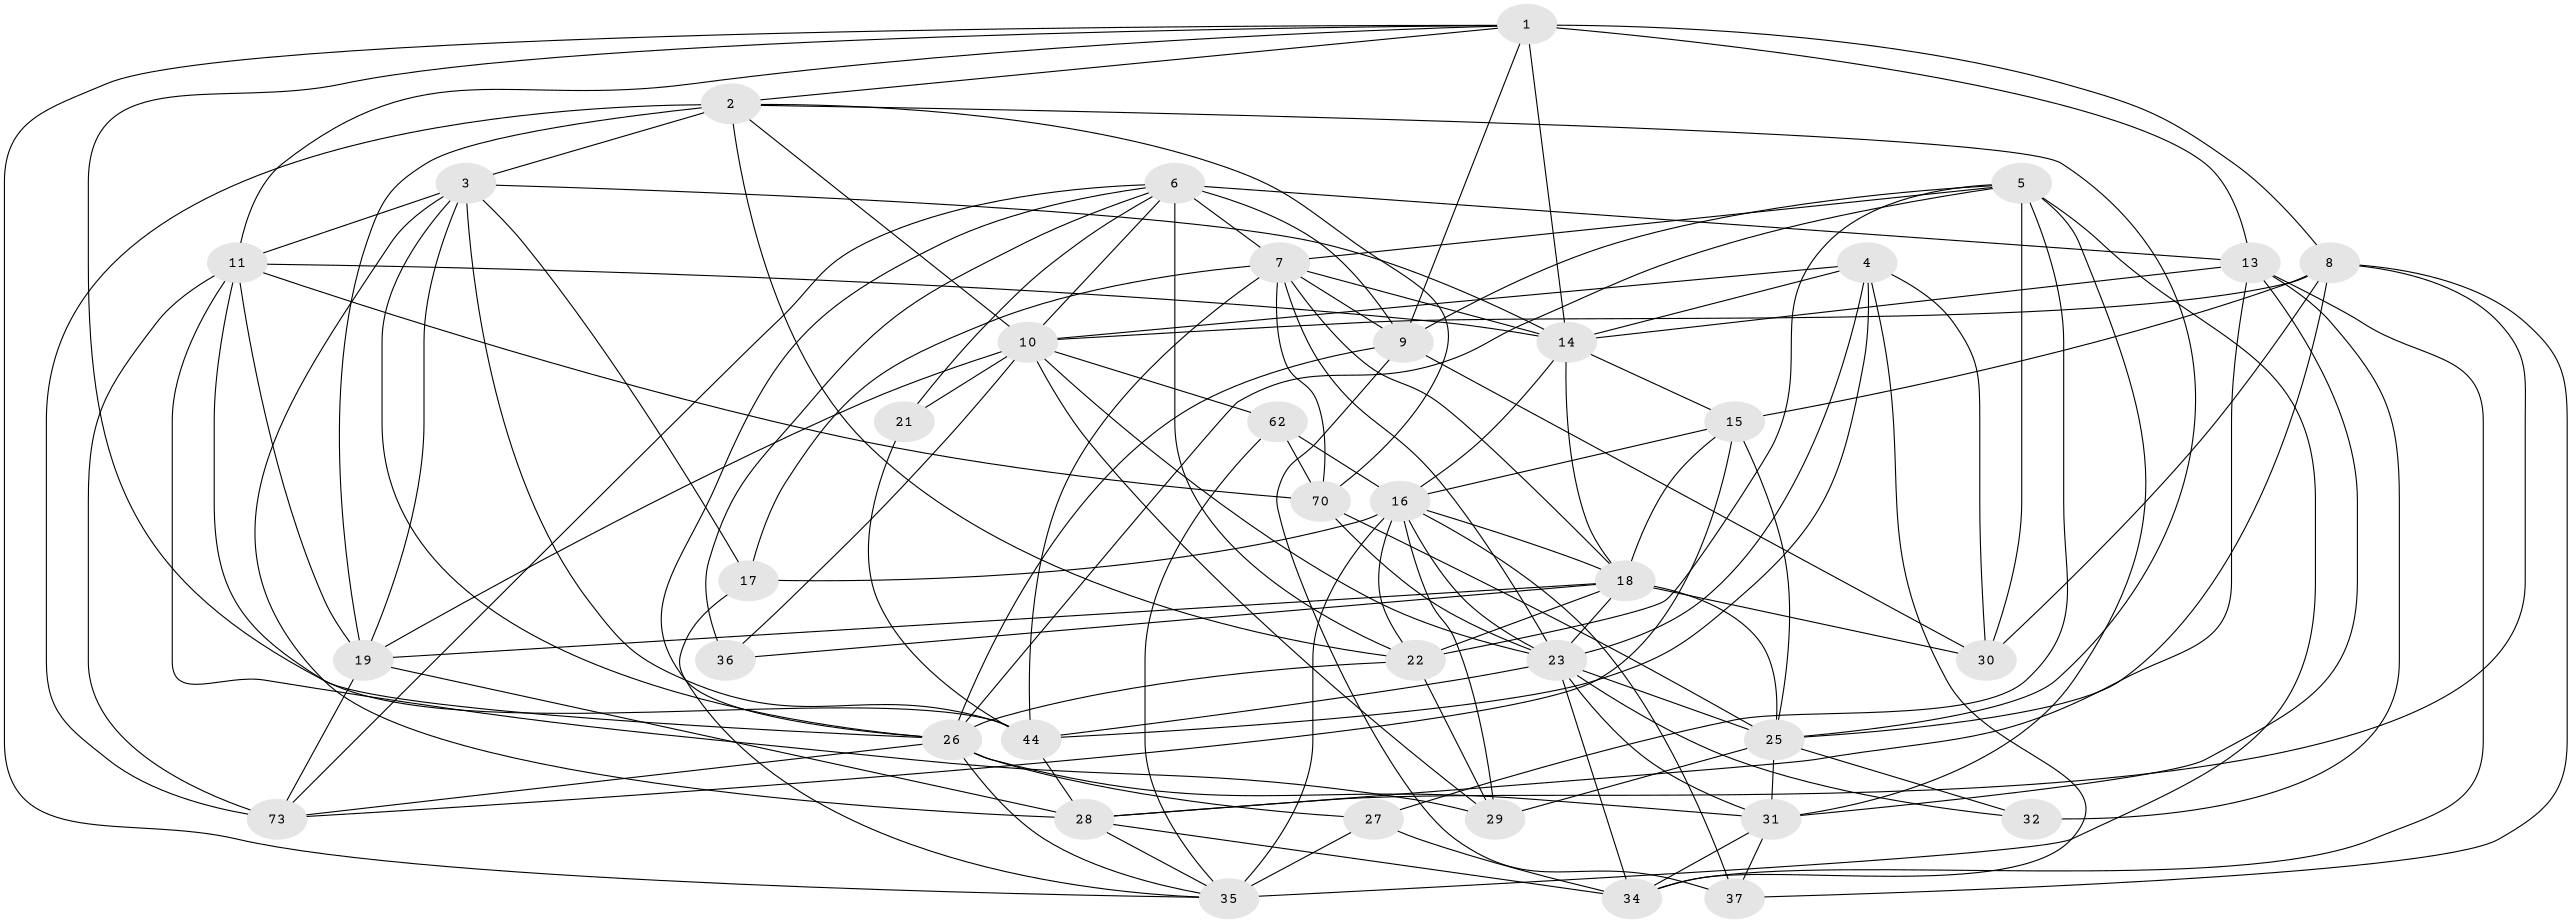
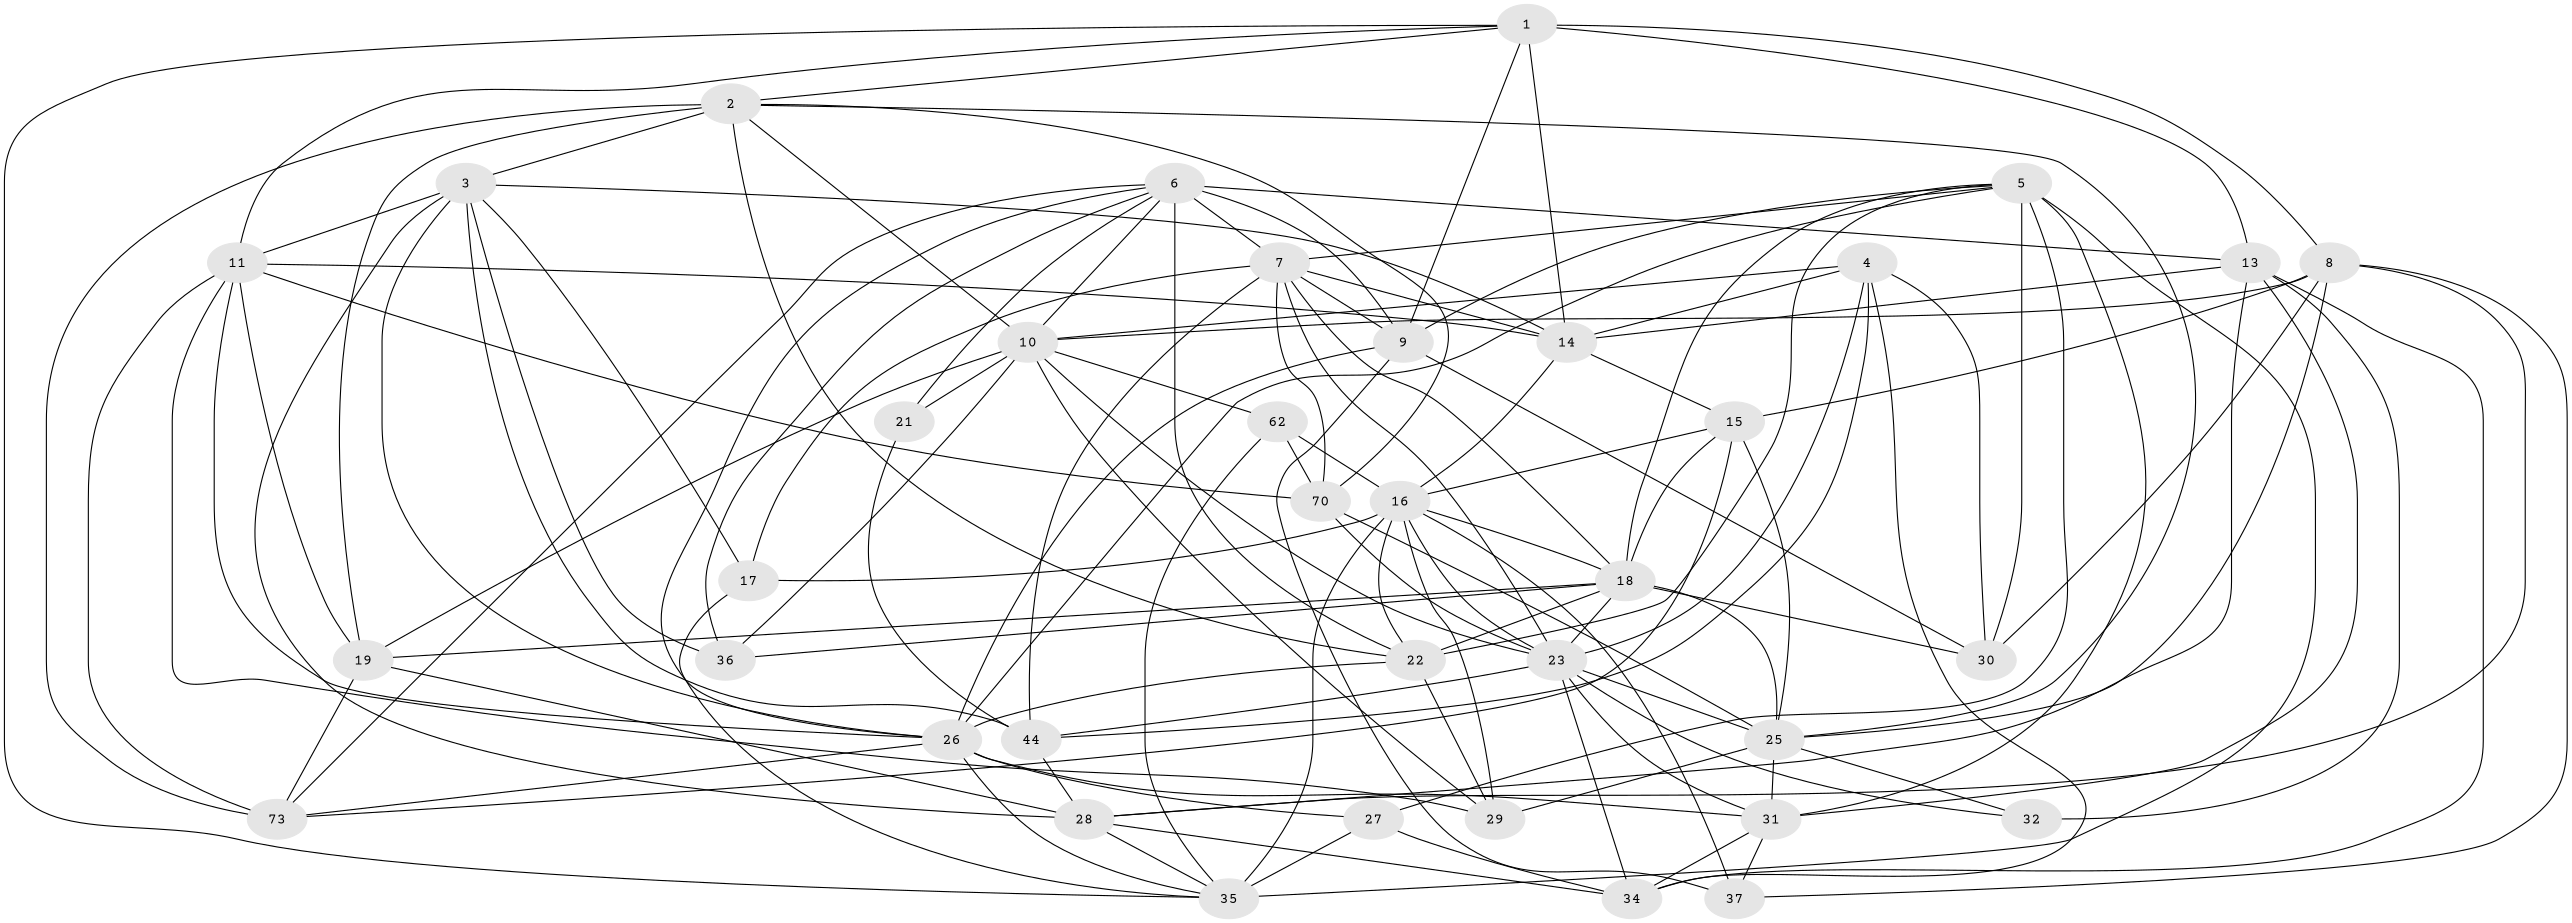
(129, 110) -> none
(424, 423) -> (548, 452)
(1574, 472) -> (1728, 290)
